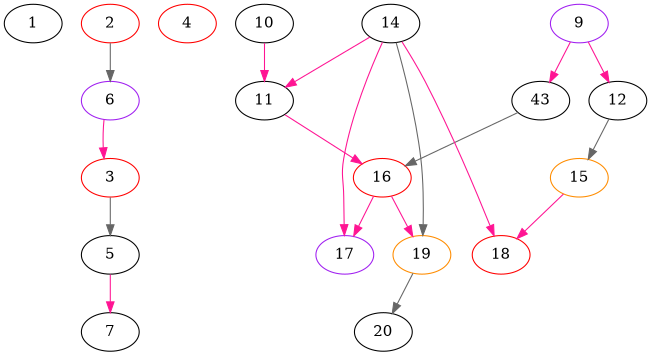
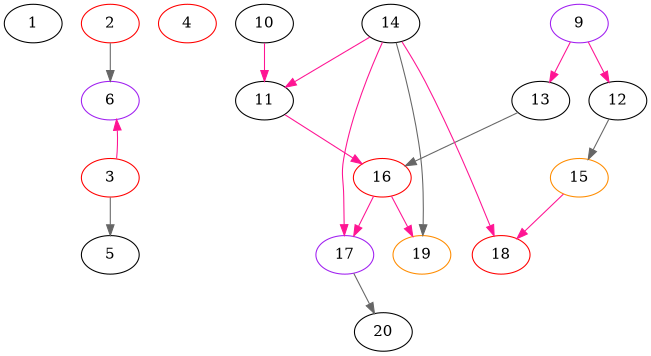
(541, 101) -> (541, 101)
(103, 134) -> (117, 144)
(405, 289) -> (362, 289)
(110, 332) -> none
